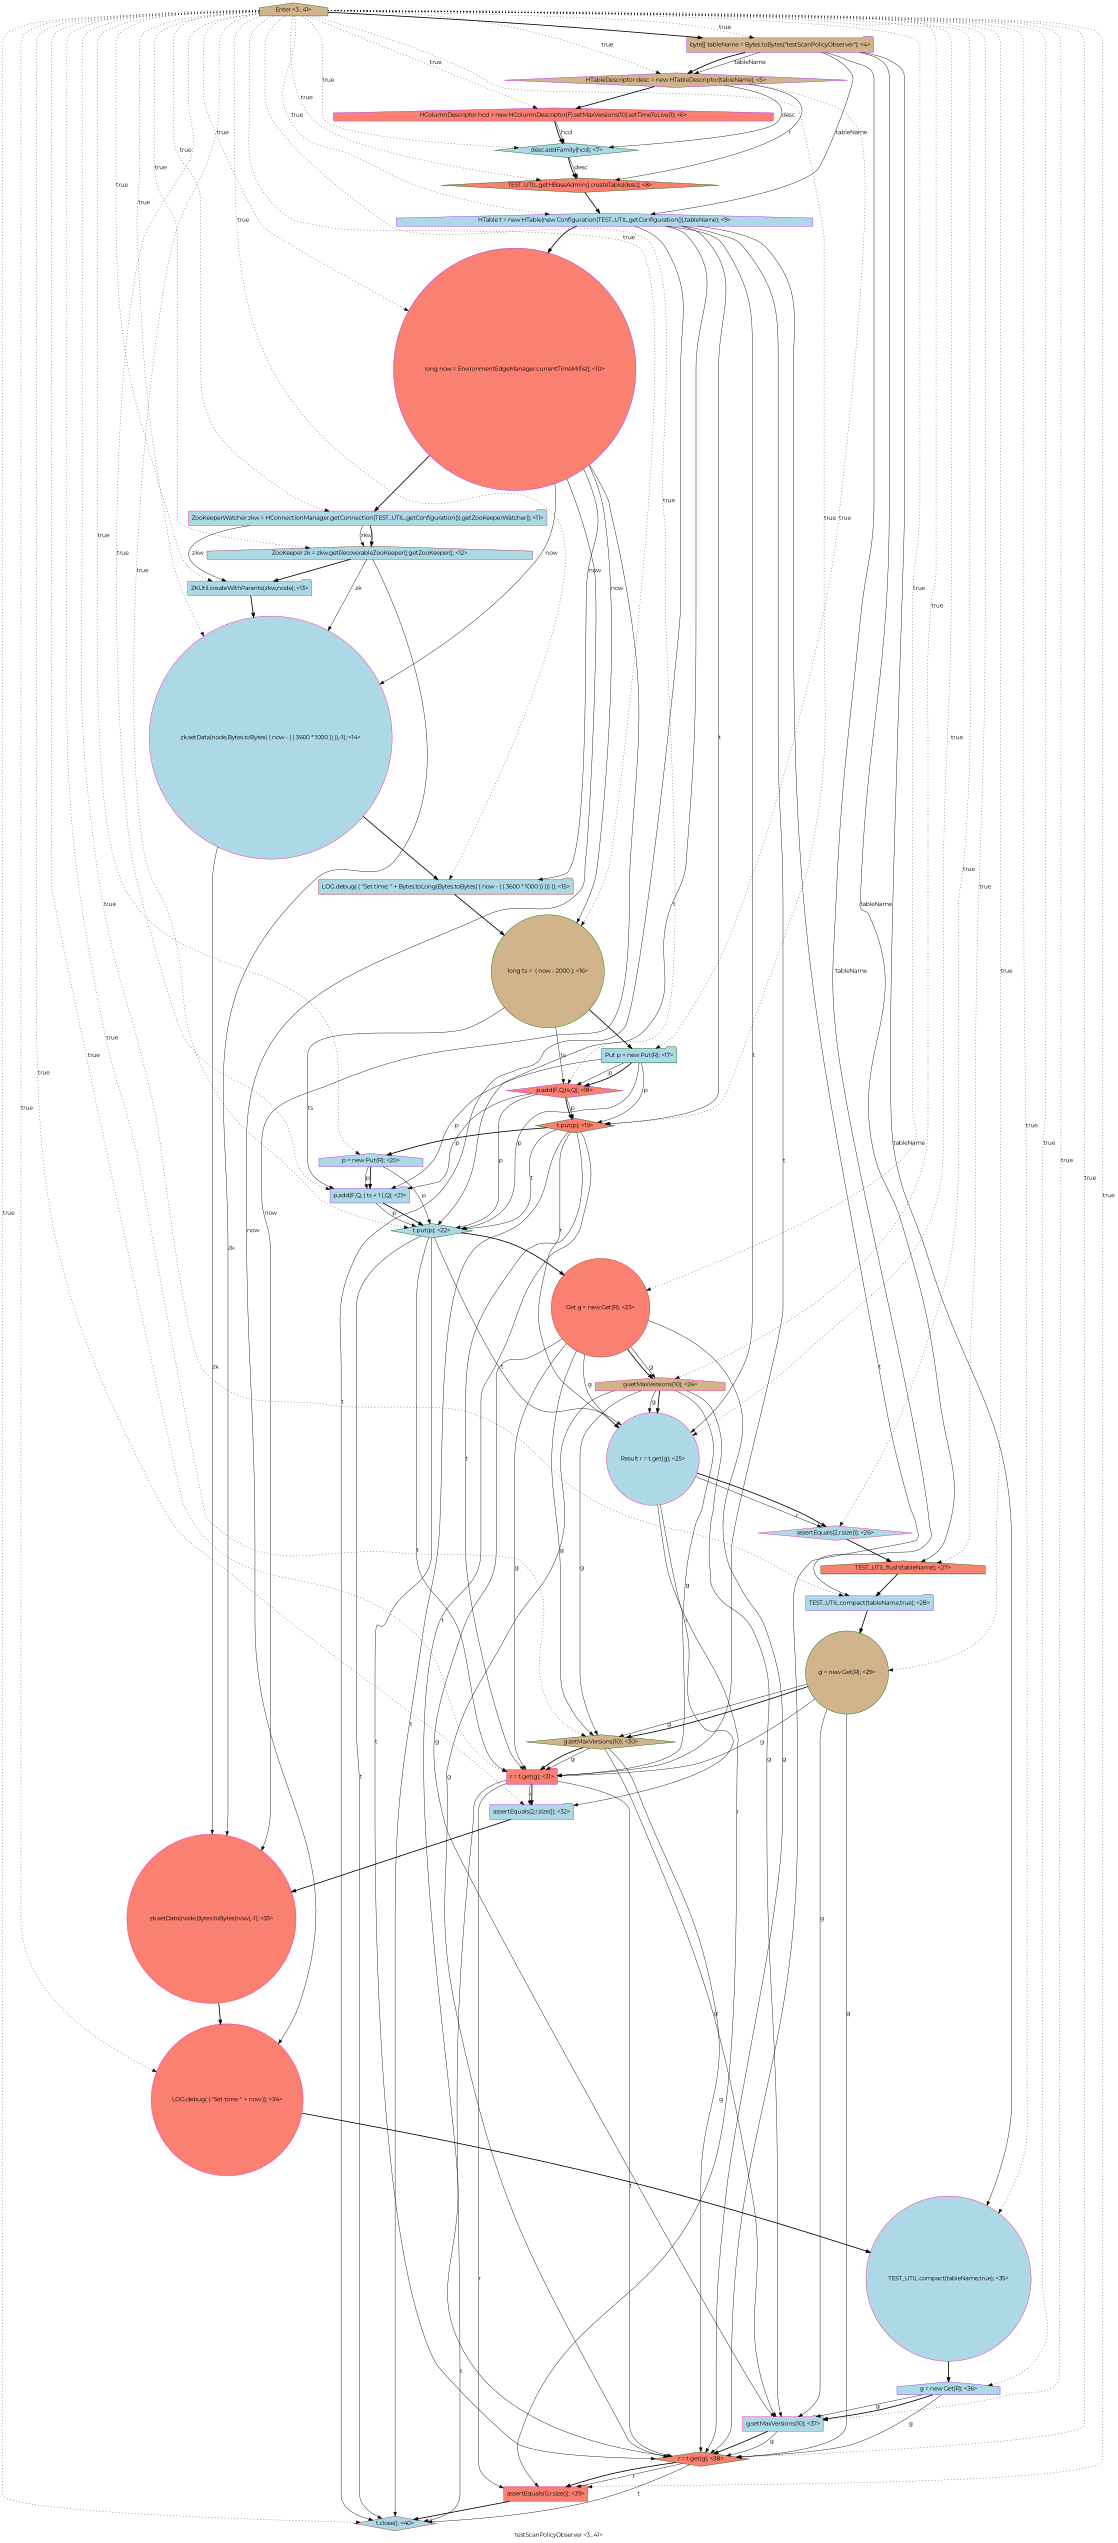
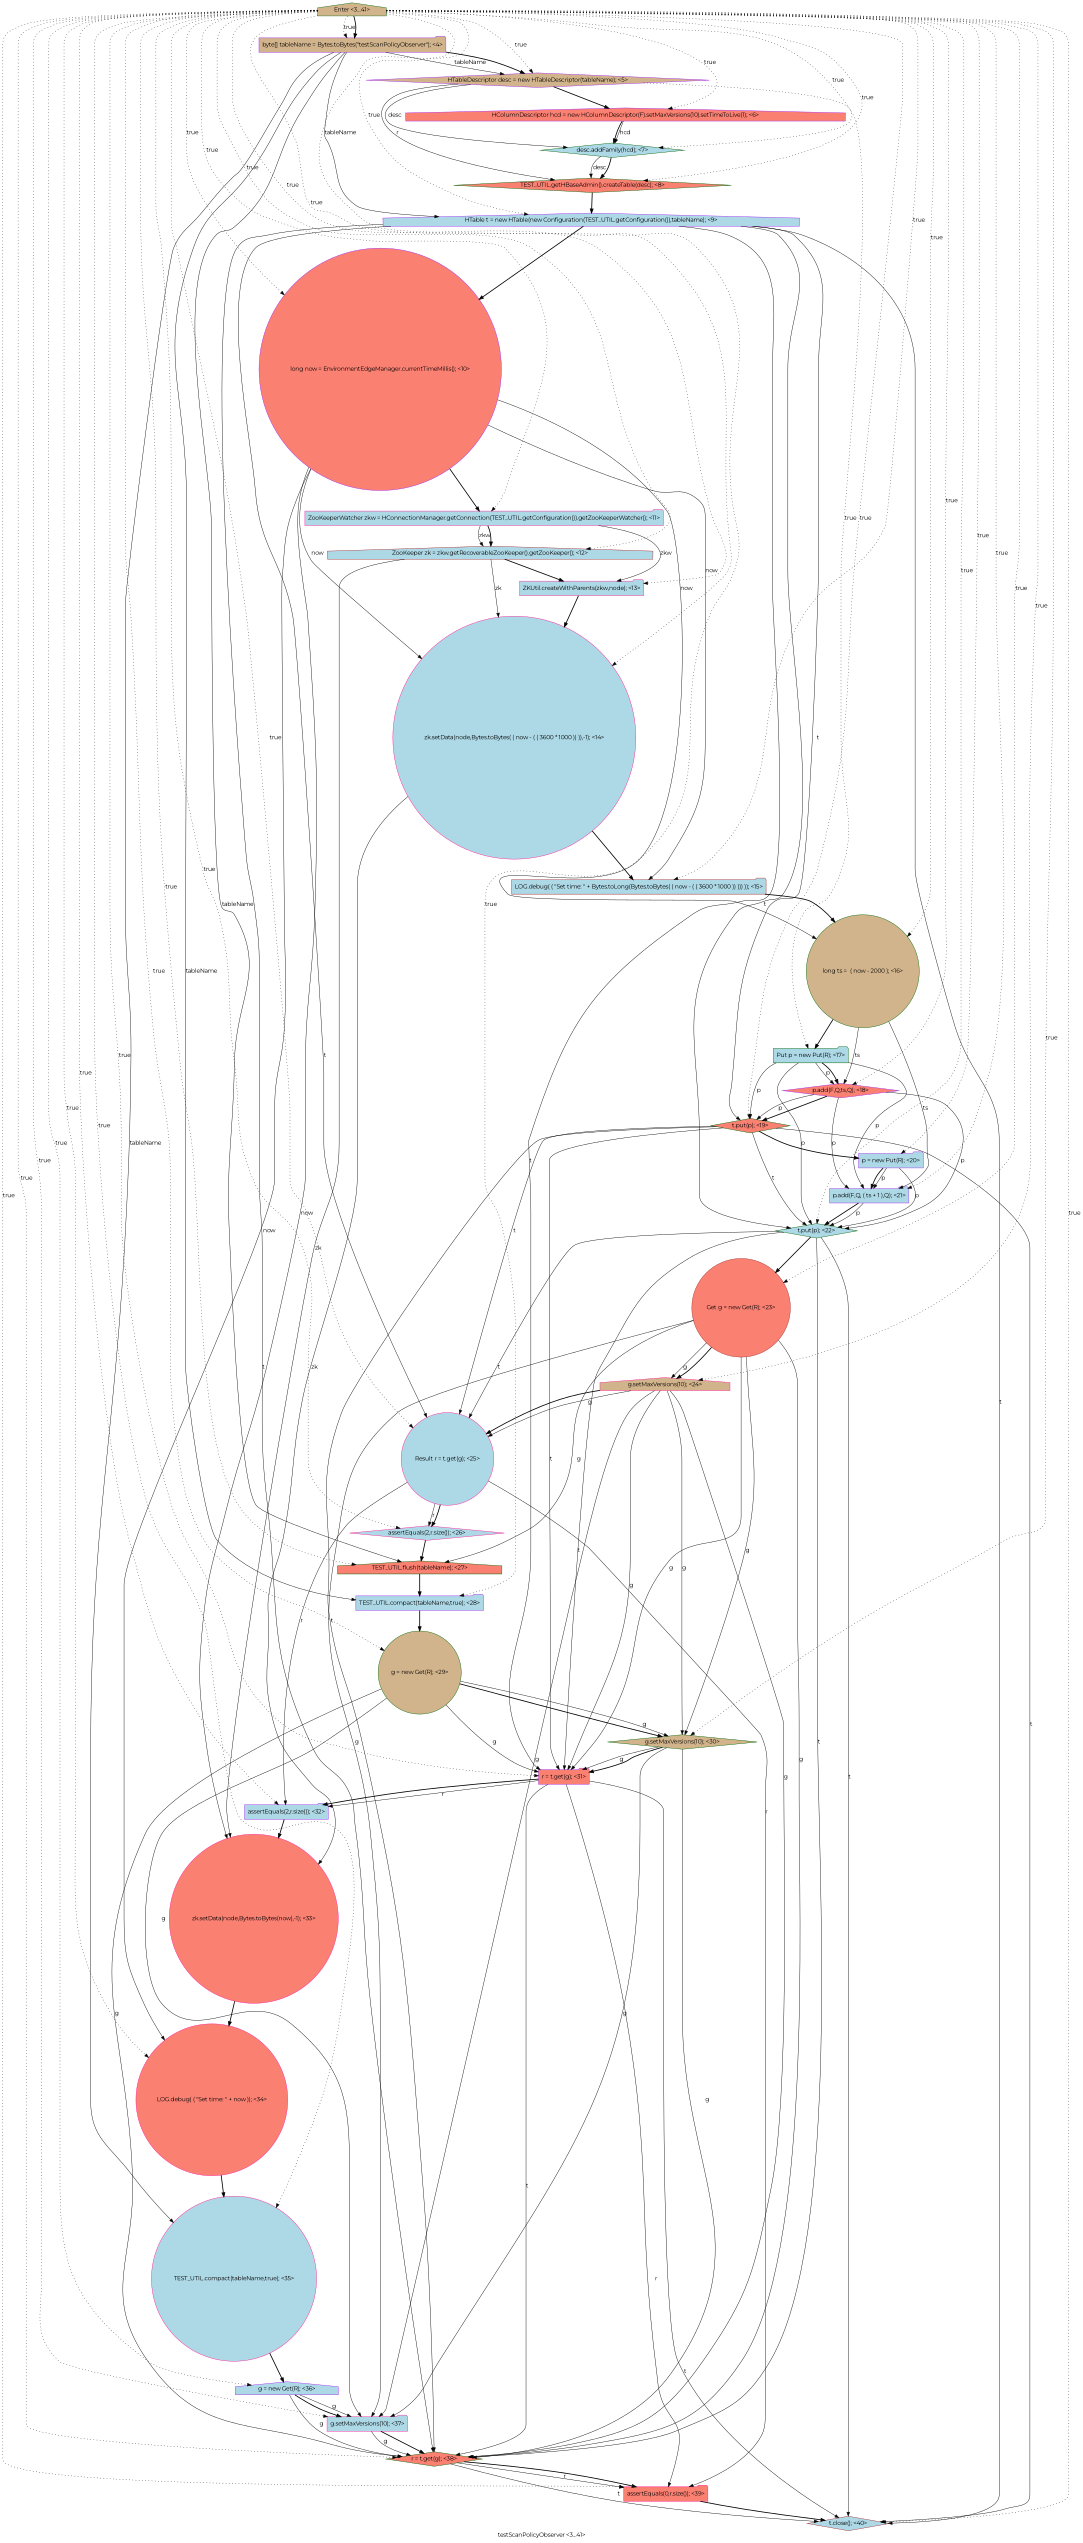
(371, 1161) -> (891, 1161)
(589, 1394) -> (573, 1444)
